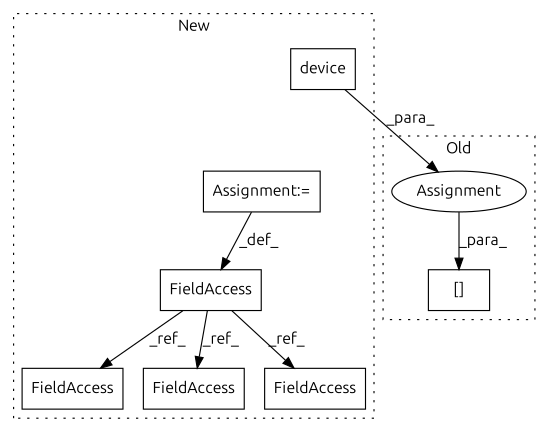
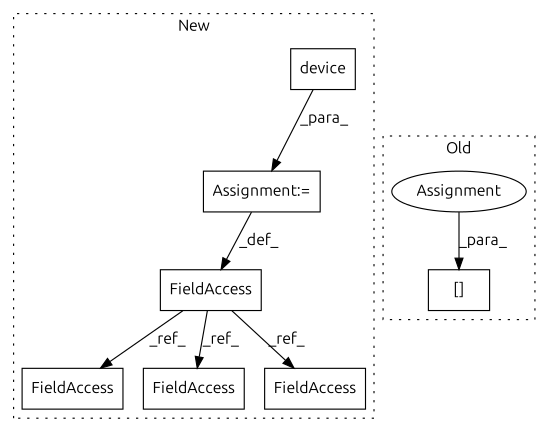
(387, 127) -> (295, 125)
